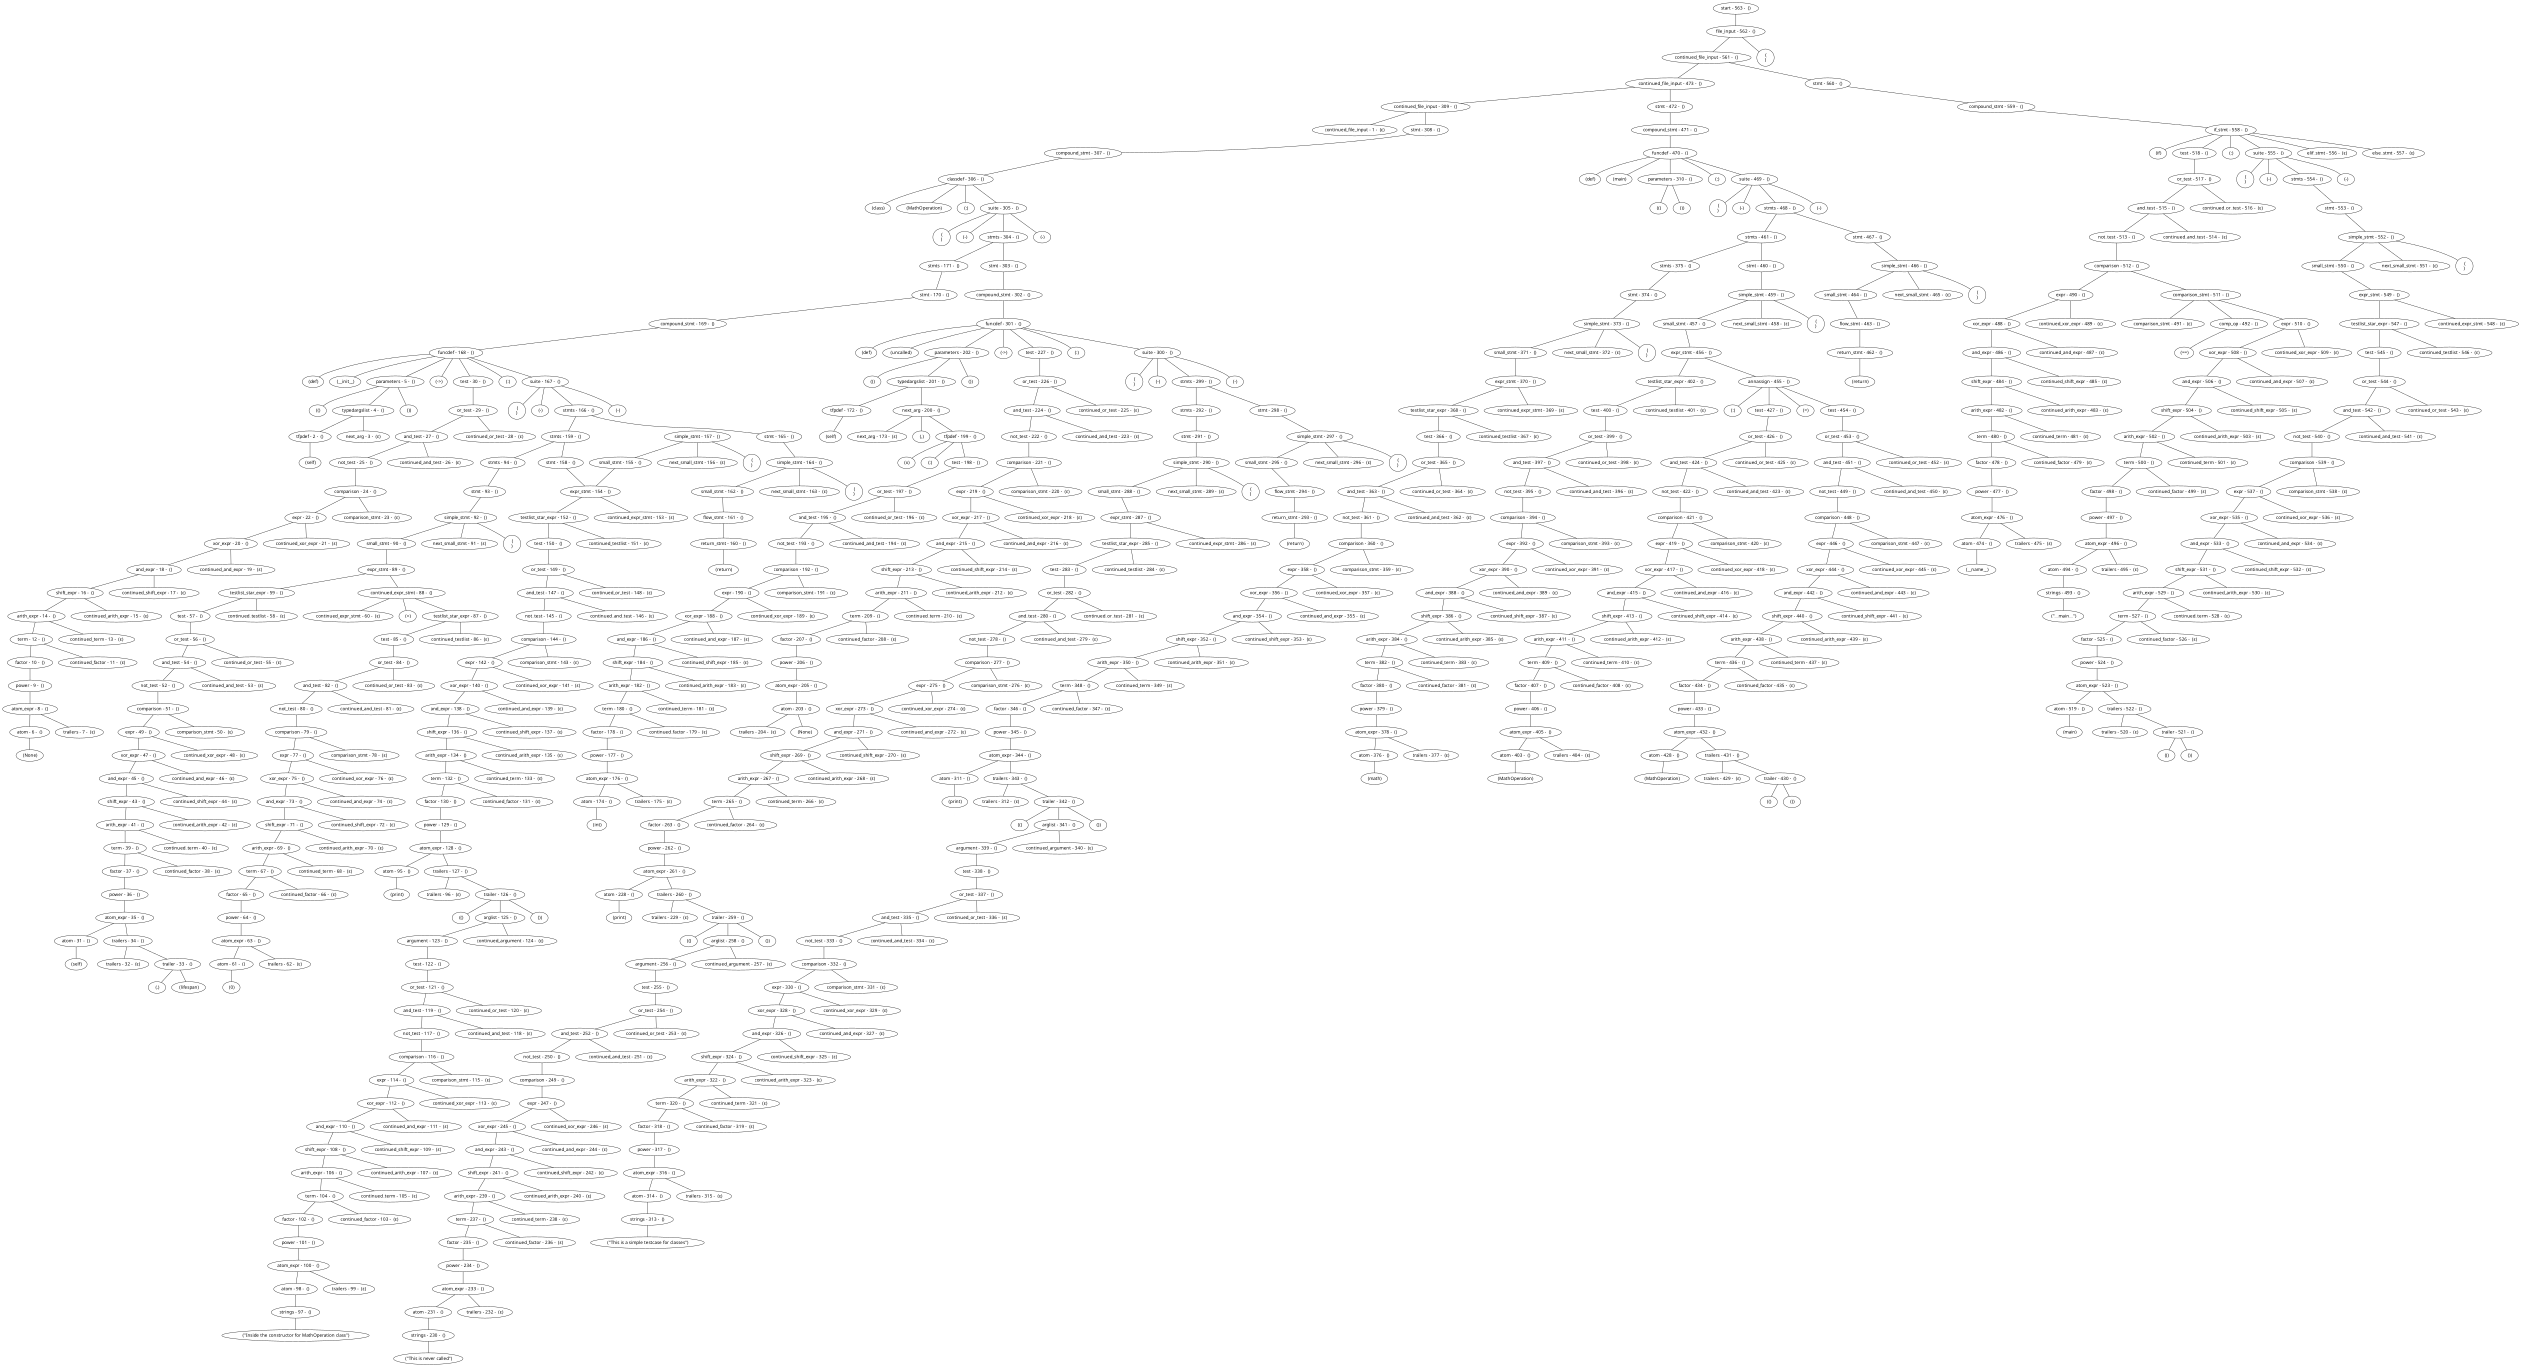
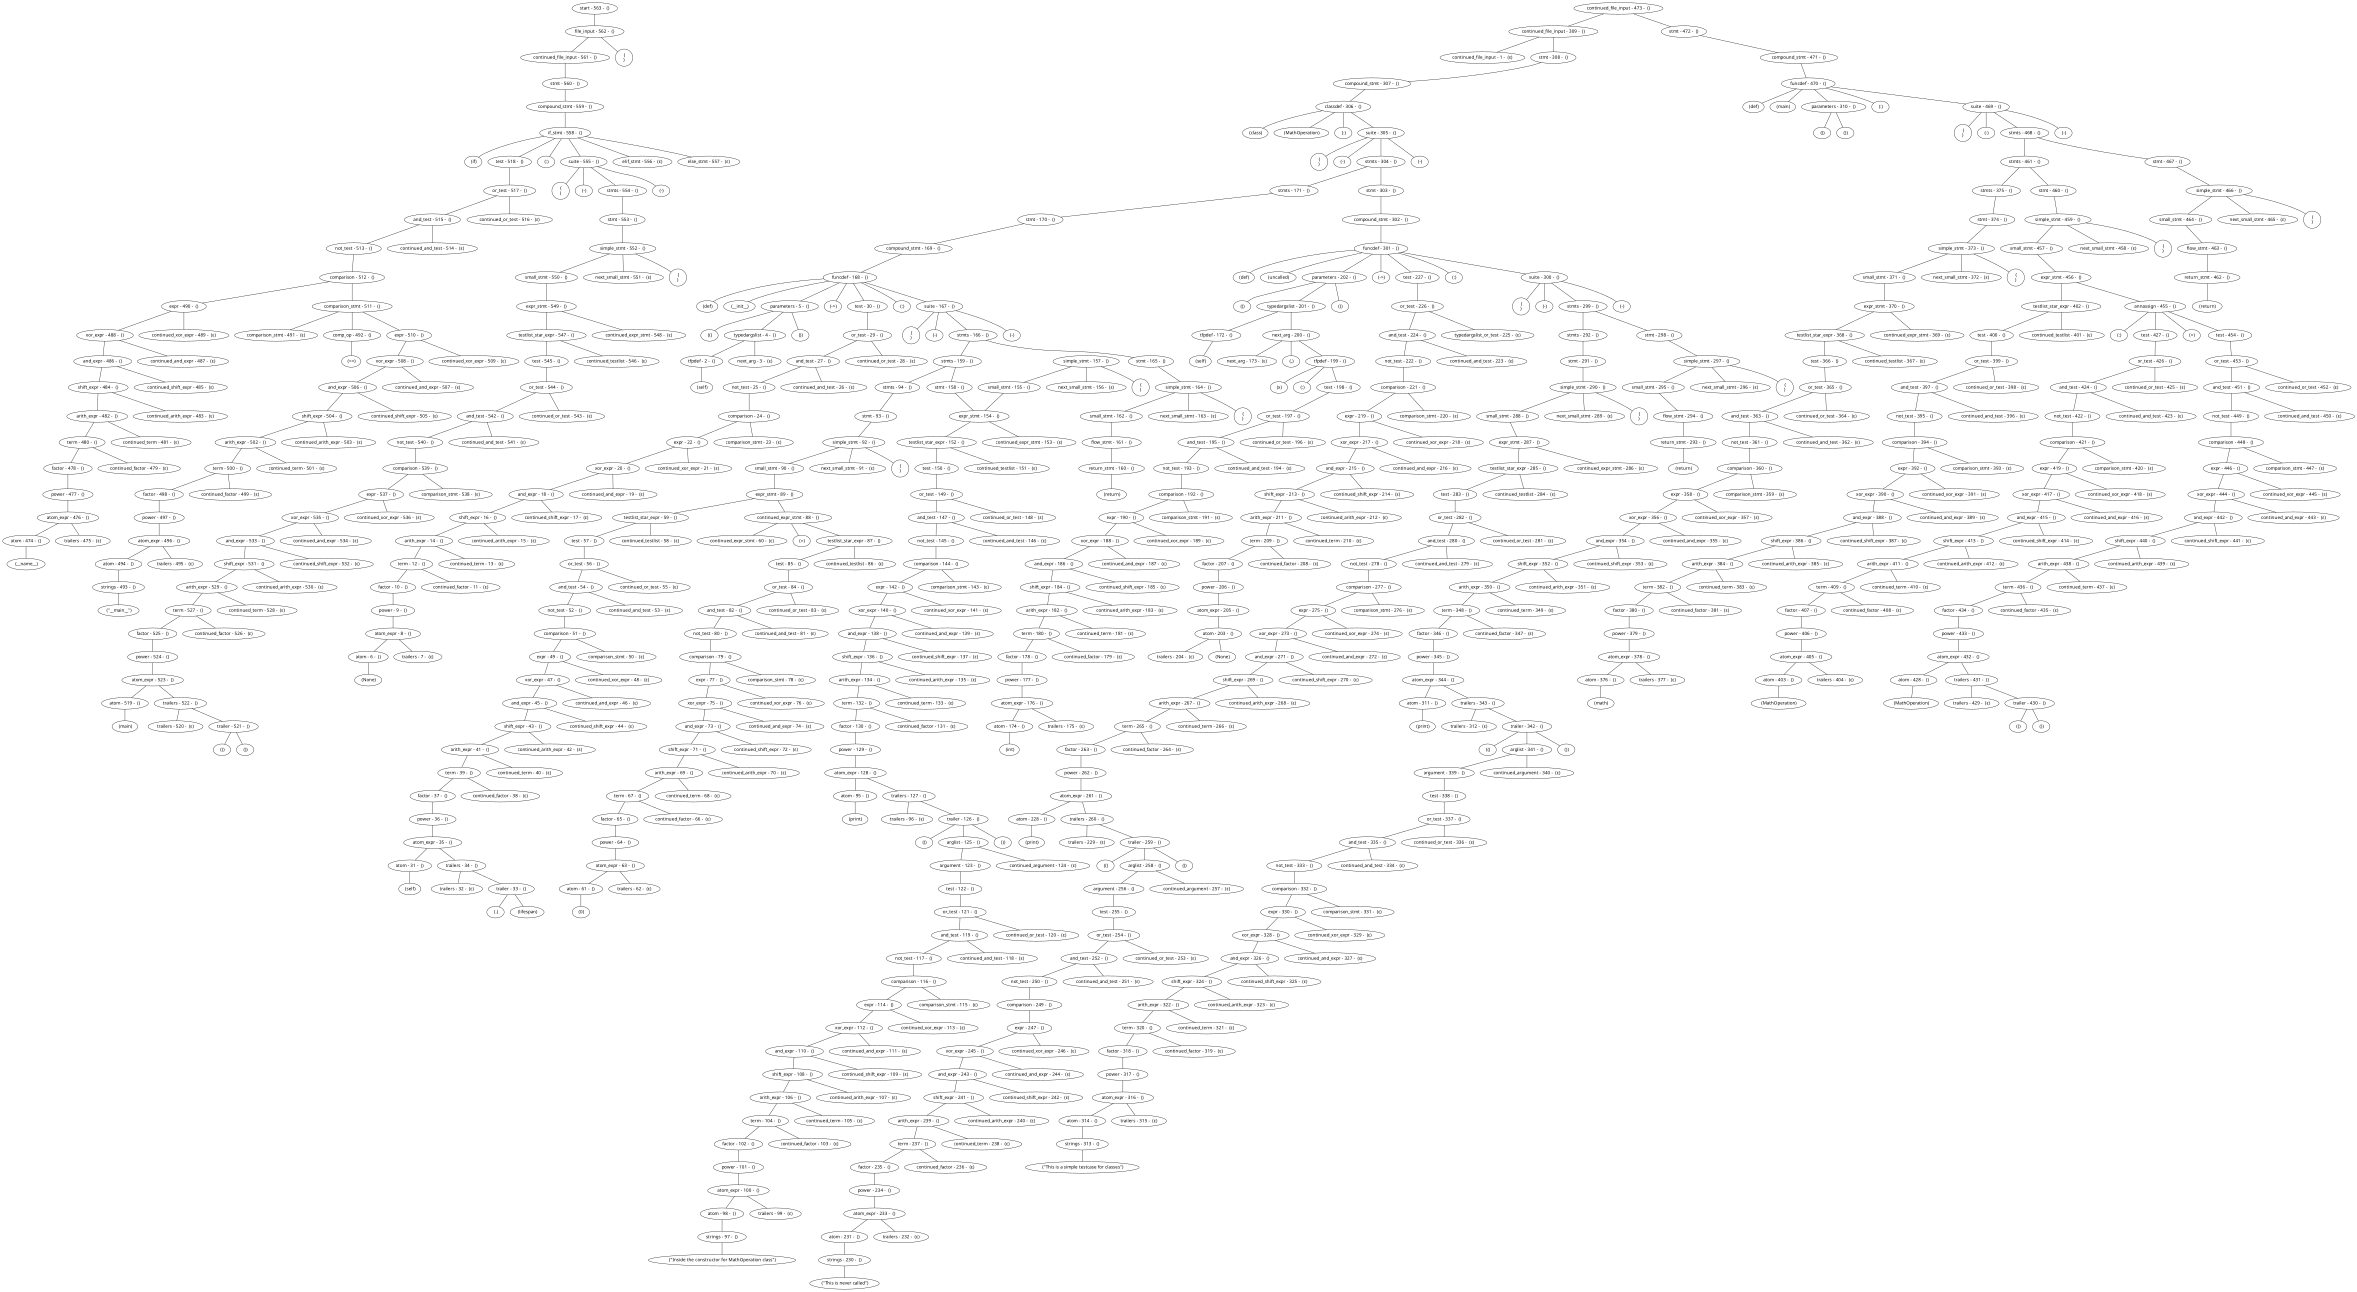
(1688, 71) -> none
(1109, 411) -> (1488, 335)
